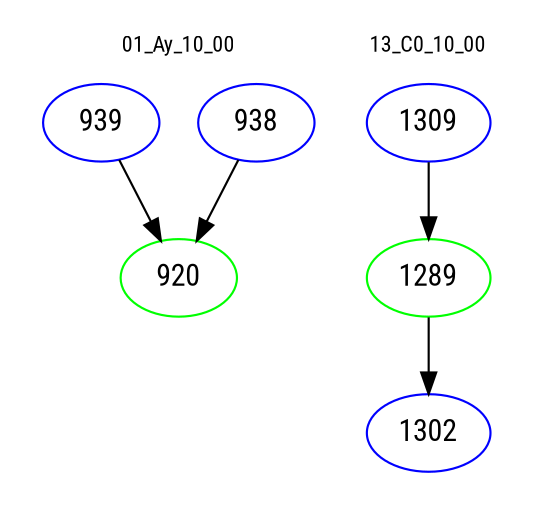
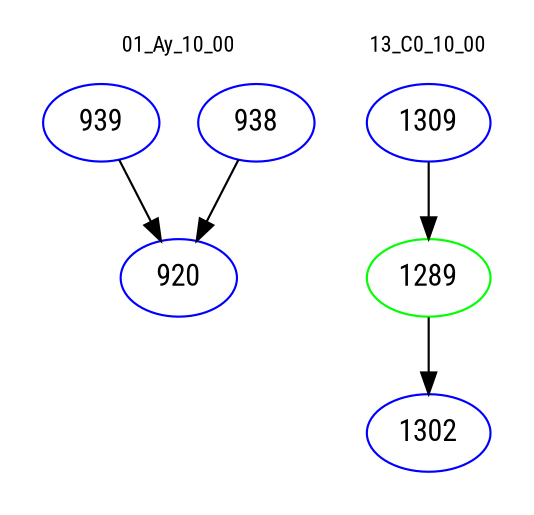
(179, 278) -> (179, 278)
